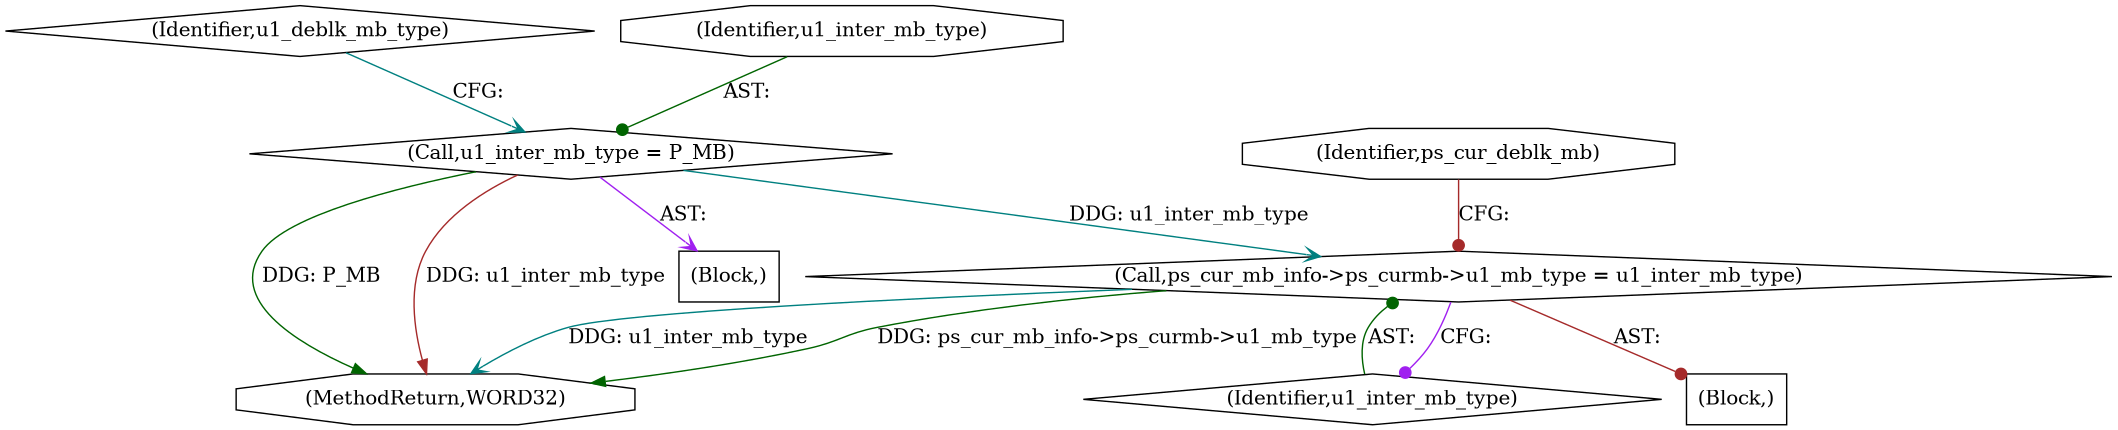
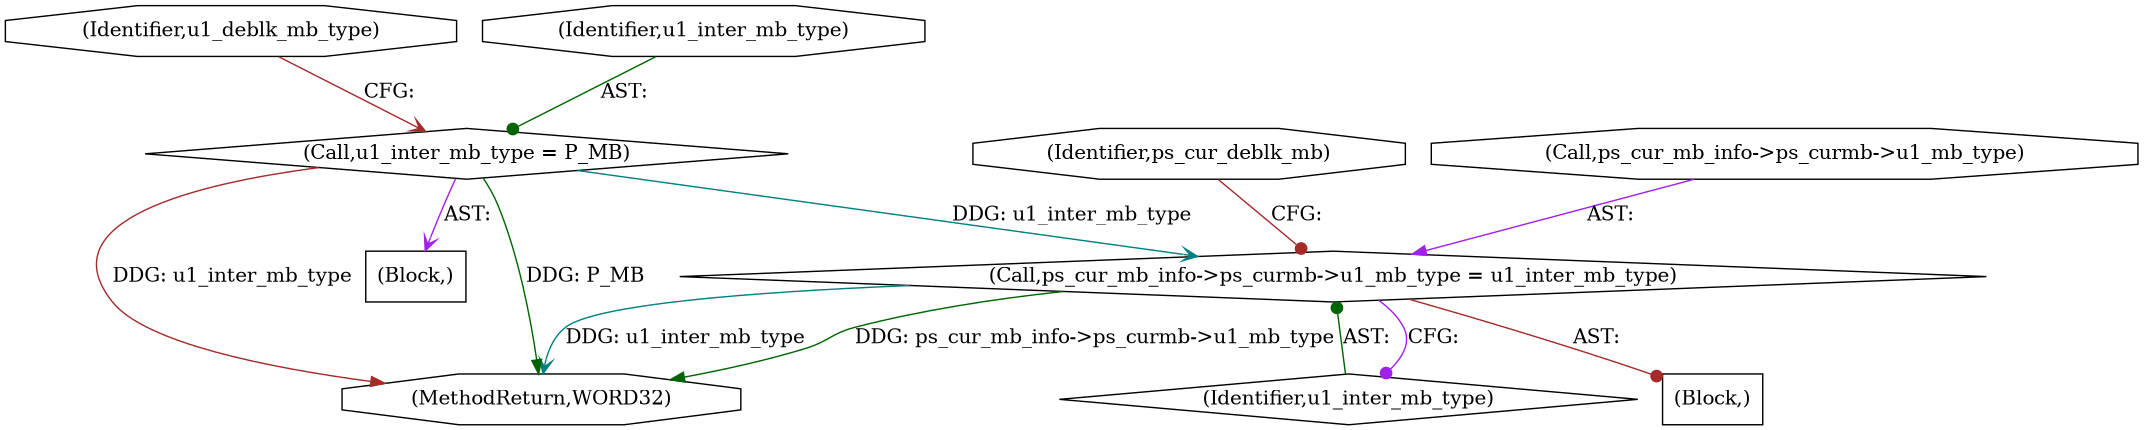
(300, 31) -> (231, 31)
(429, 89) -> (346, 91)
none -> (1785, 154)
